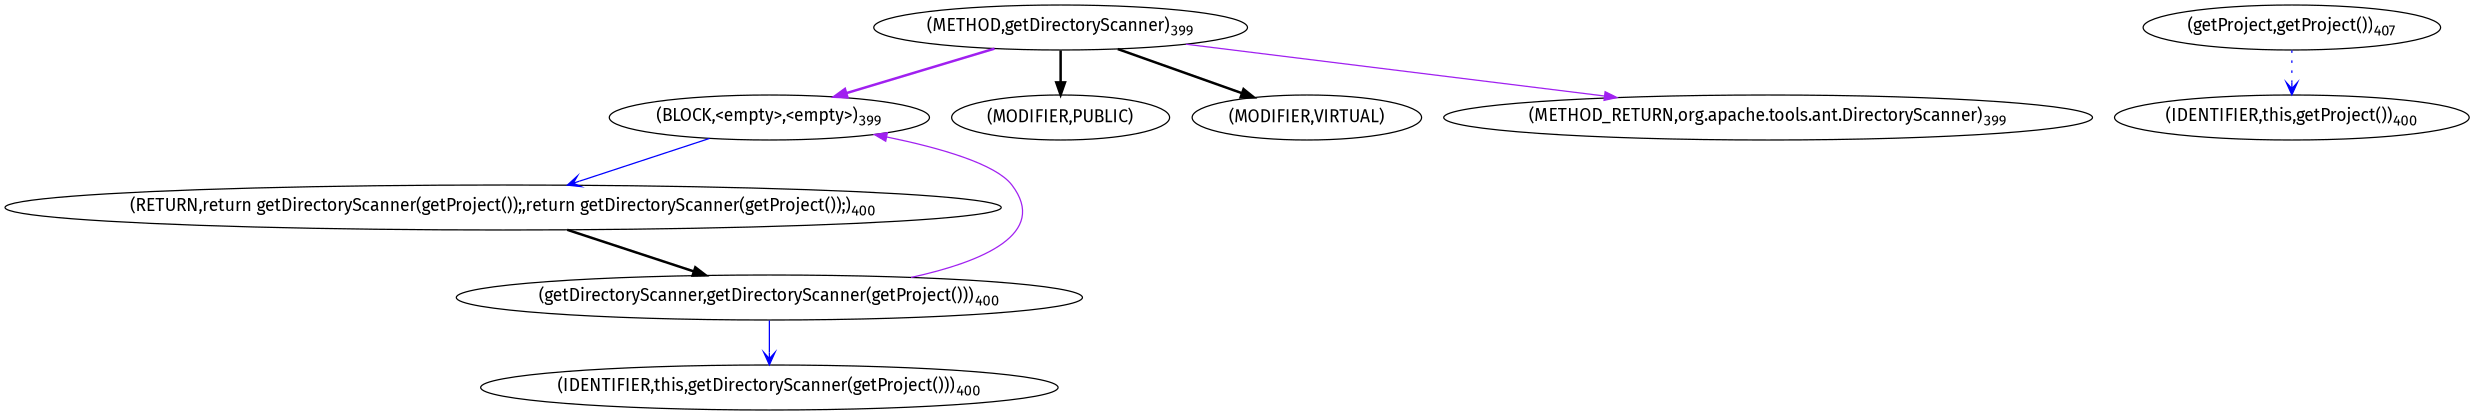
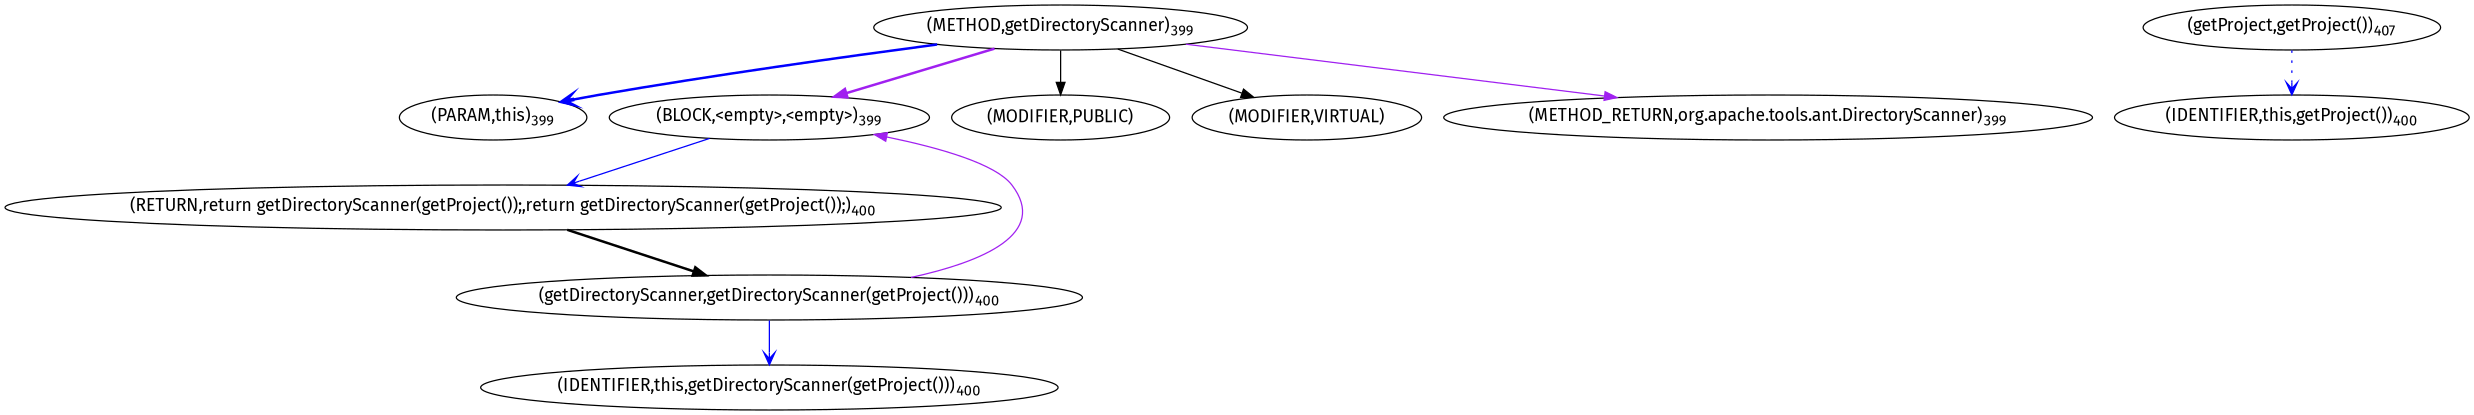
(1061, 66) -> (1061, 66)
(1180, 71) -> (1180, 71)
none -> (493, 118)
